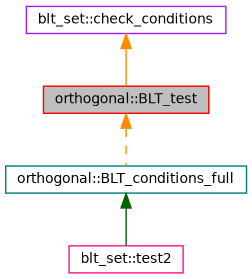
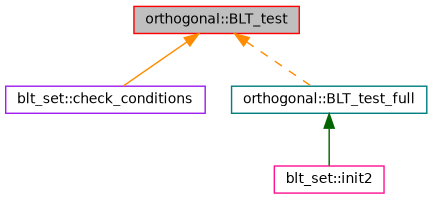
(126, 67) -> (155, 64)
(126, 180) -> (329, 100)
(126, 259) -> (329, 180)
